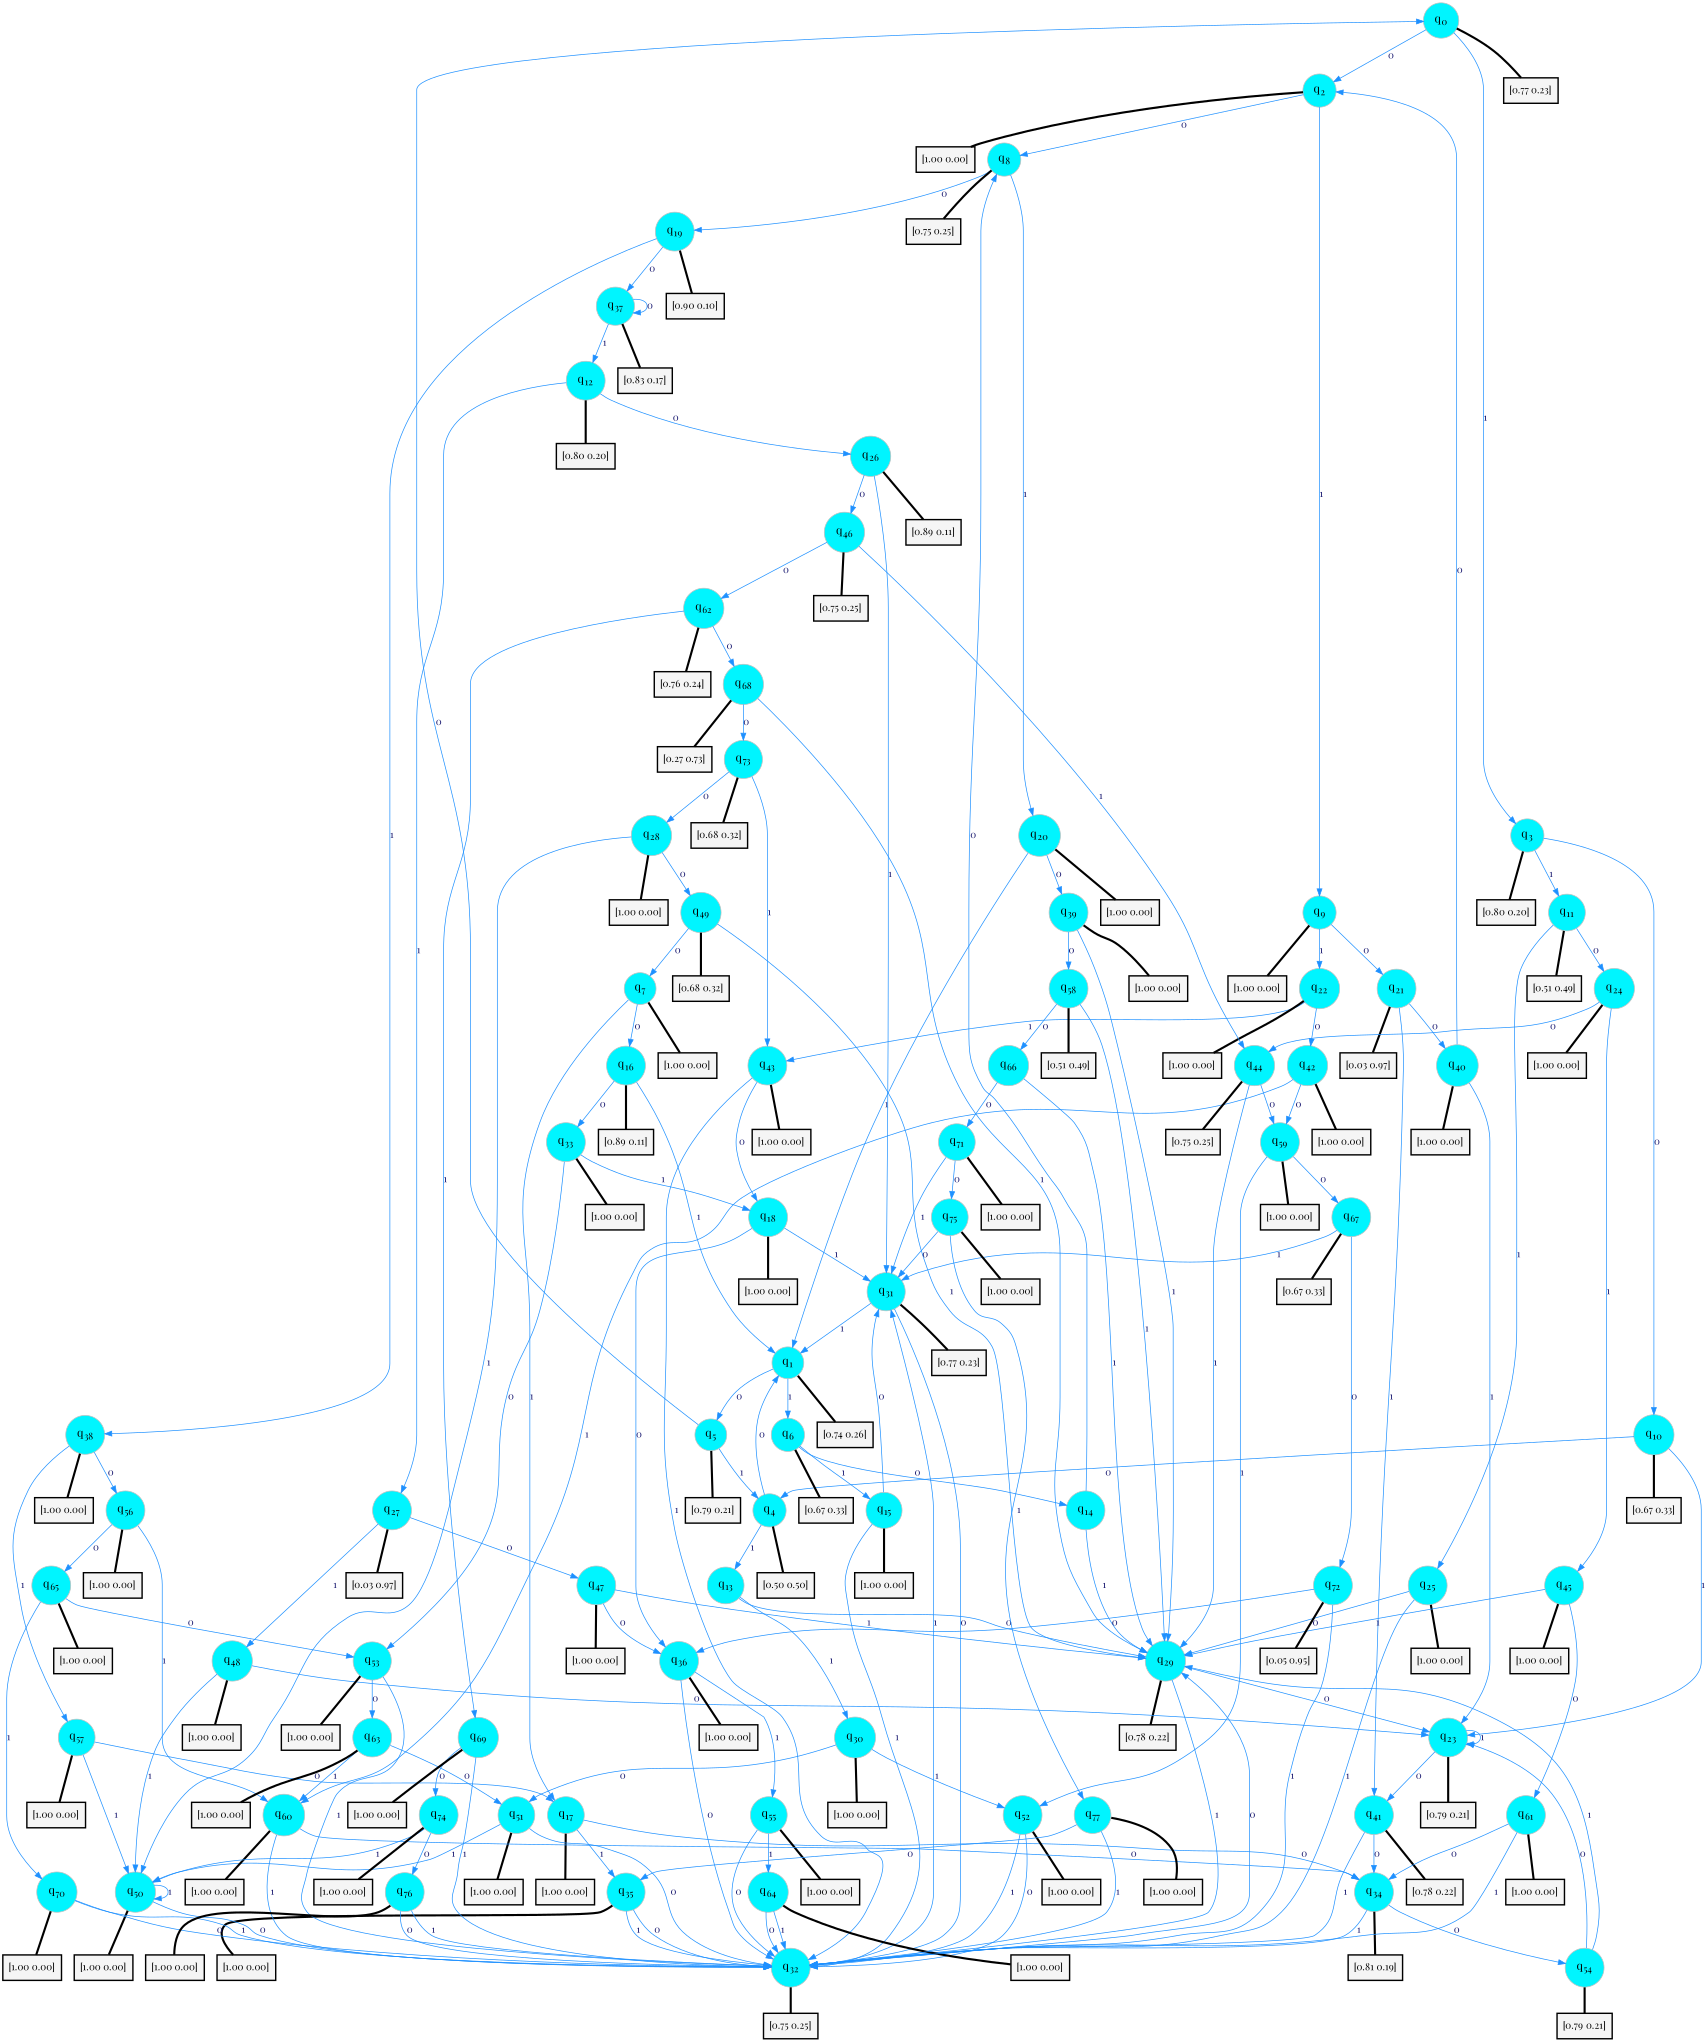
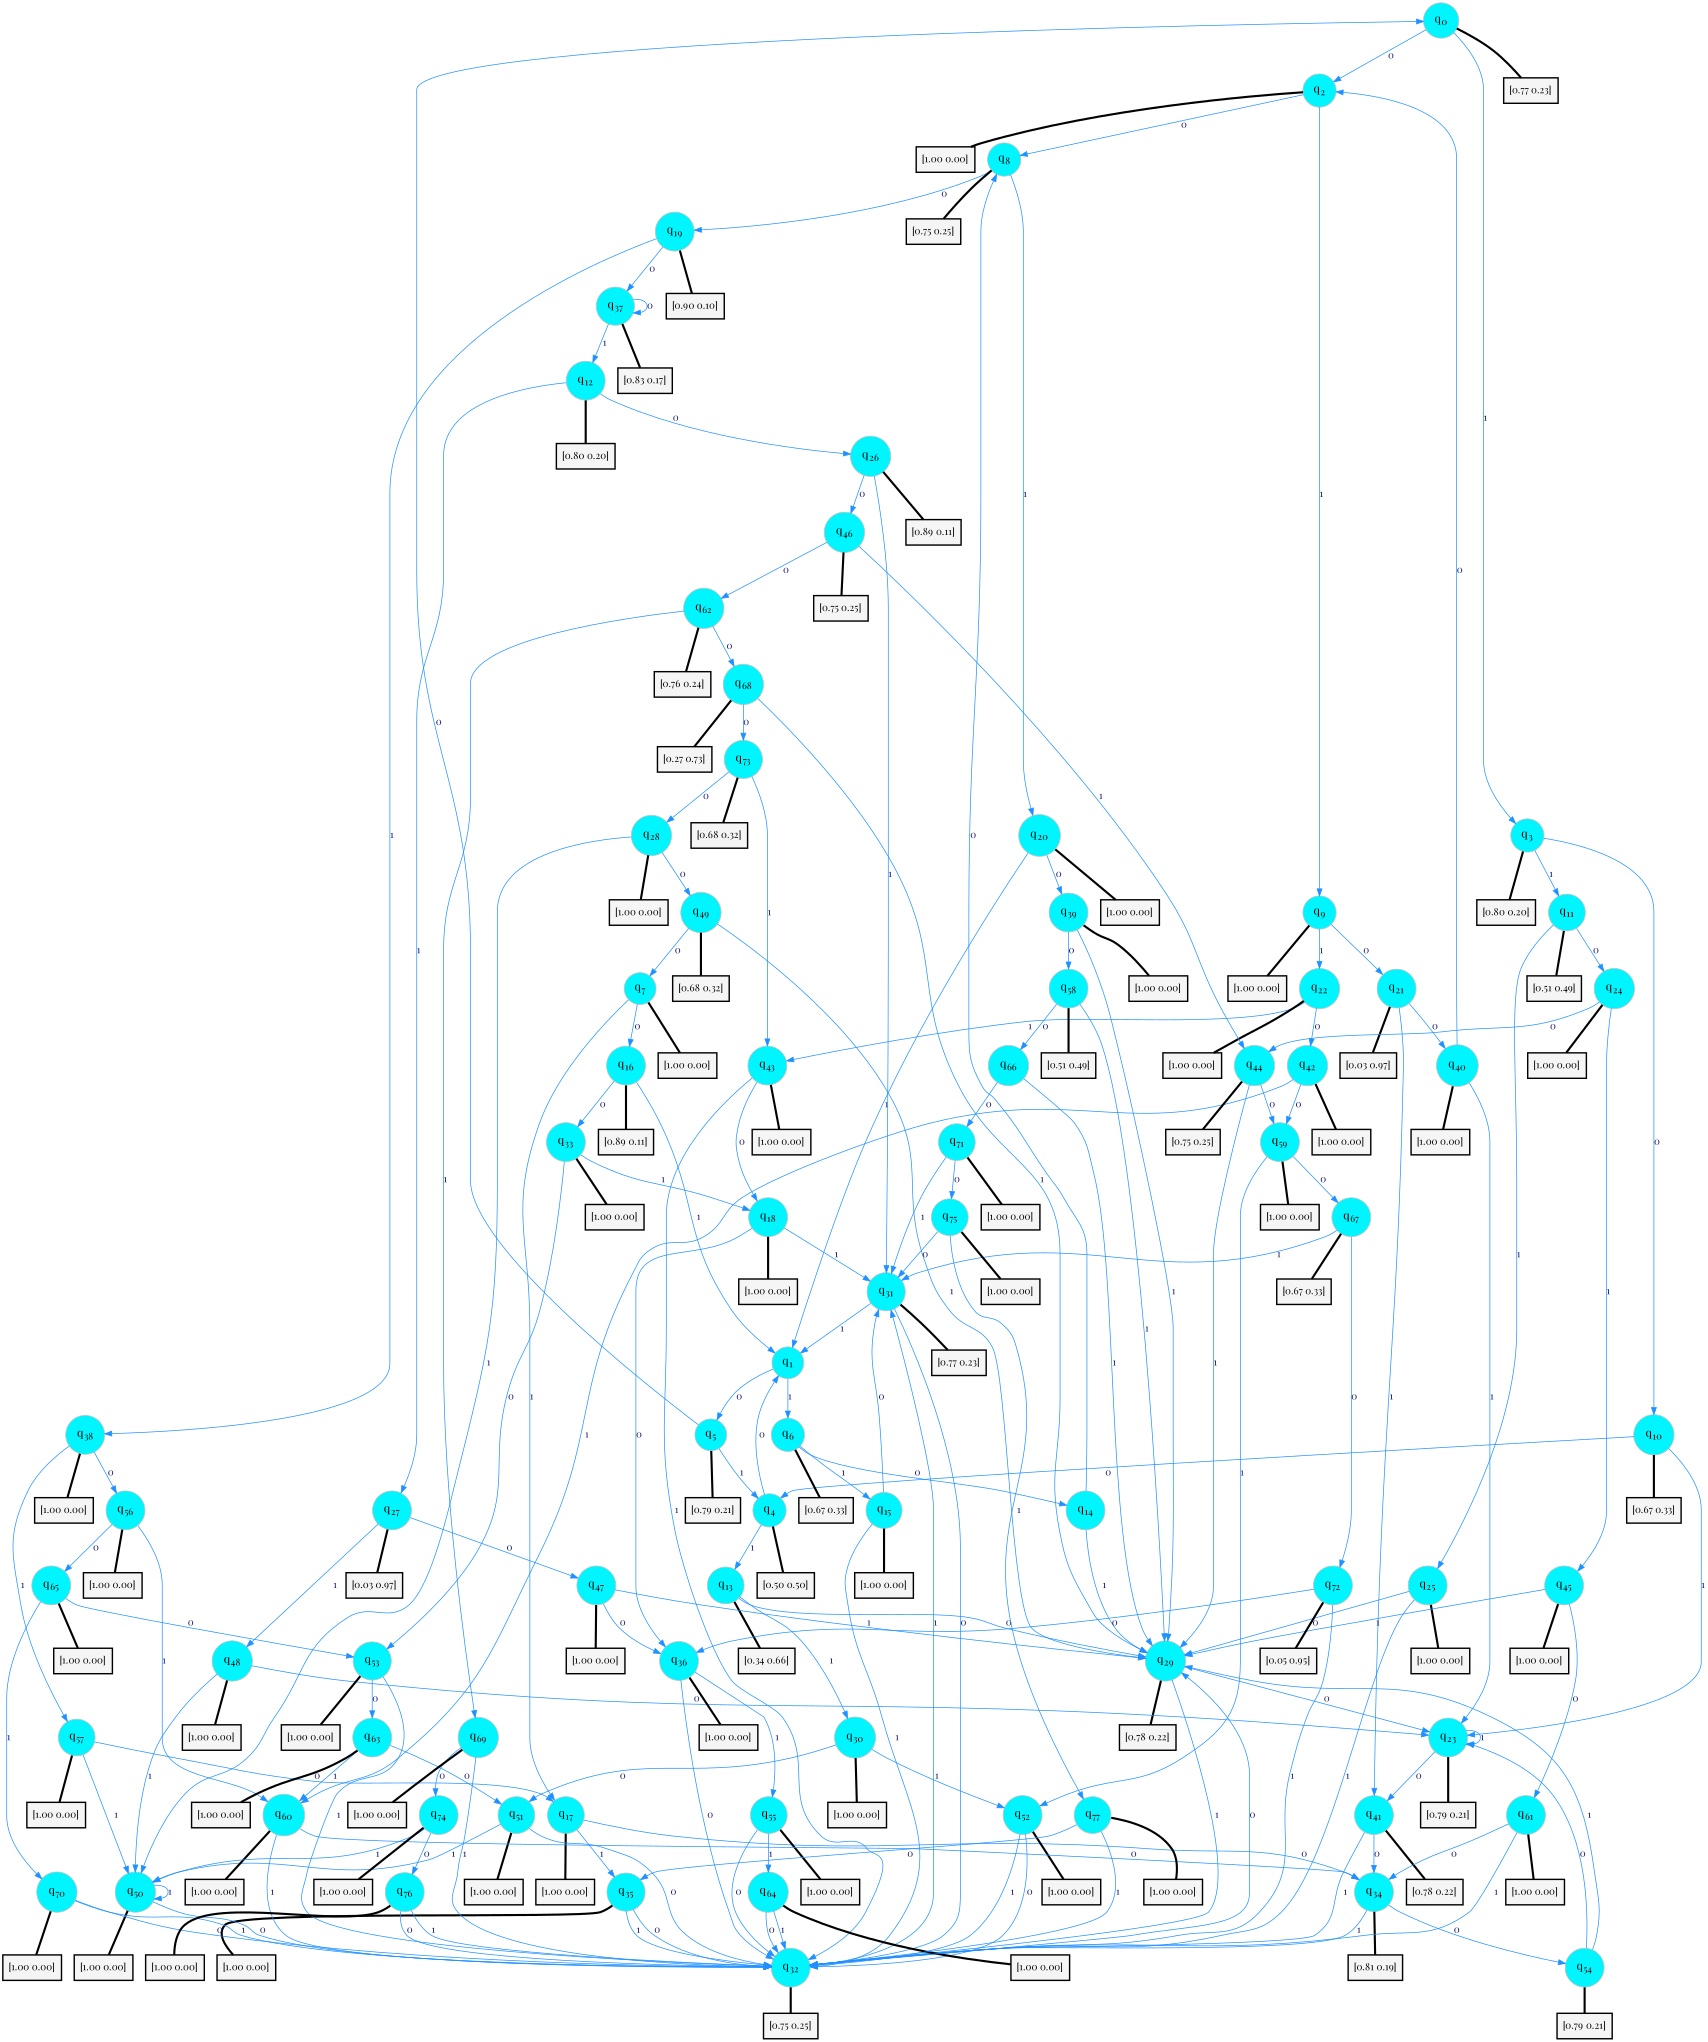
(845, 1435) -> none
none -> (767, 1661)
